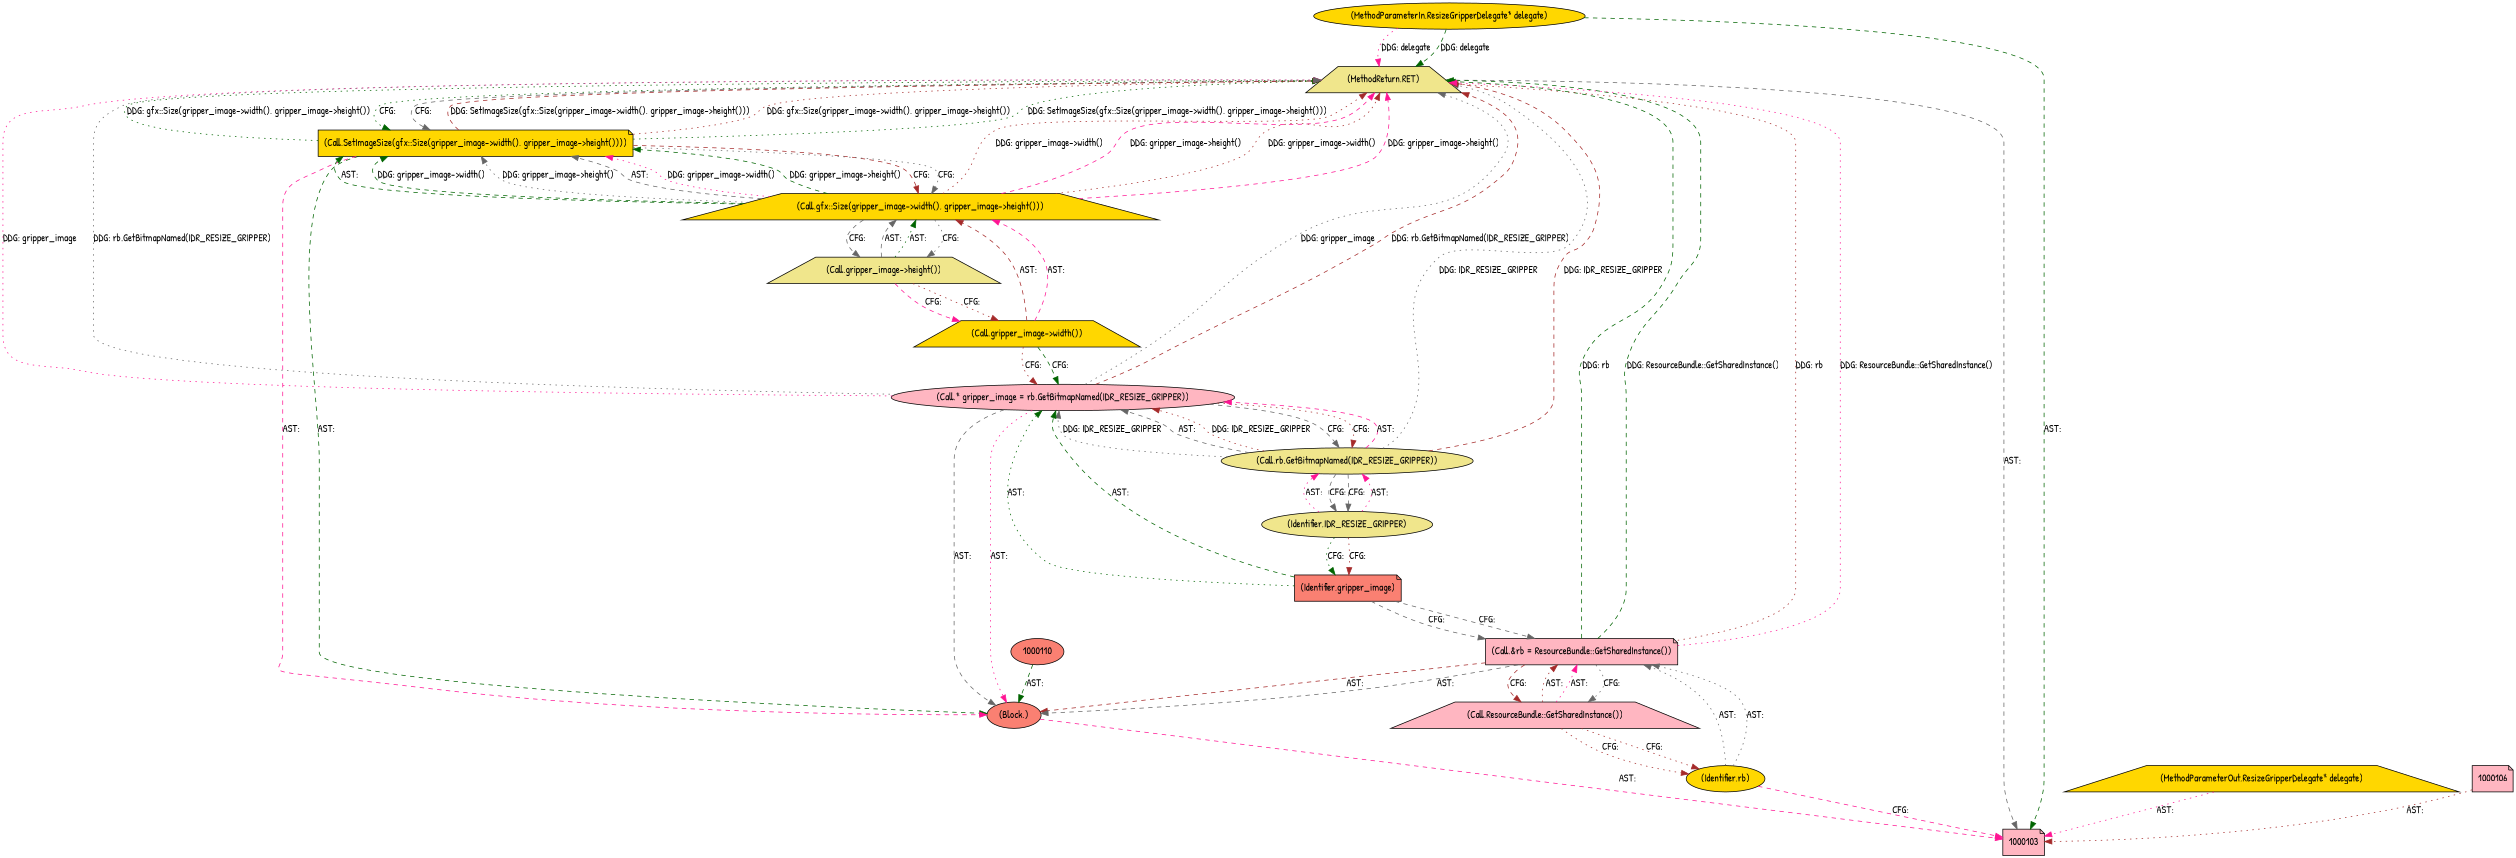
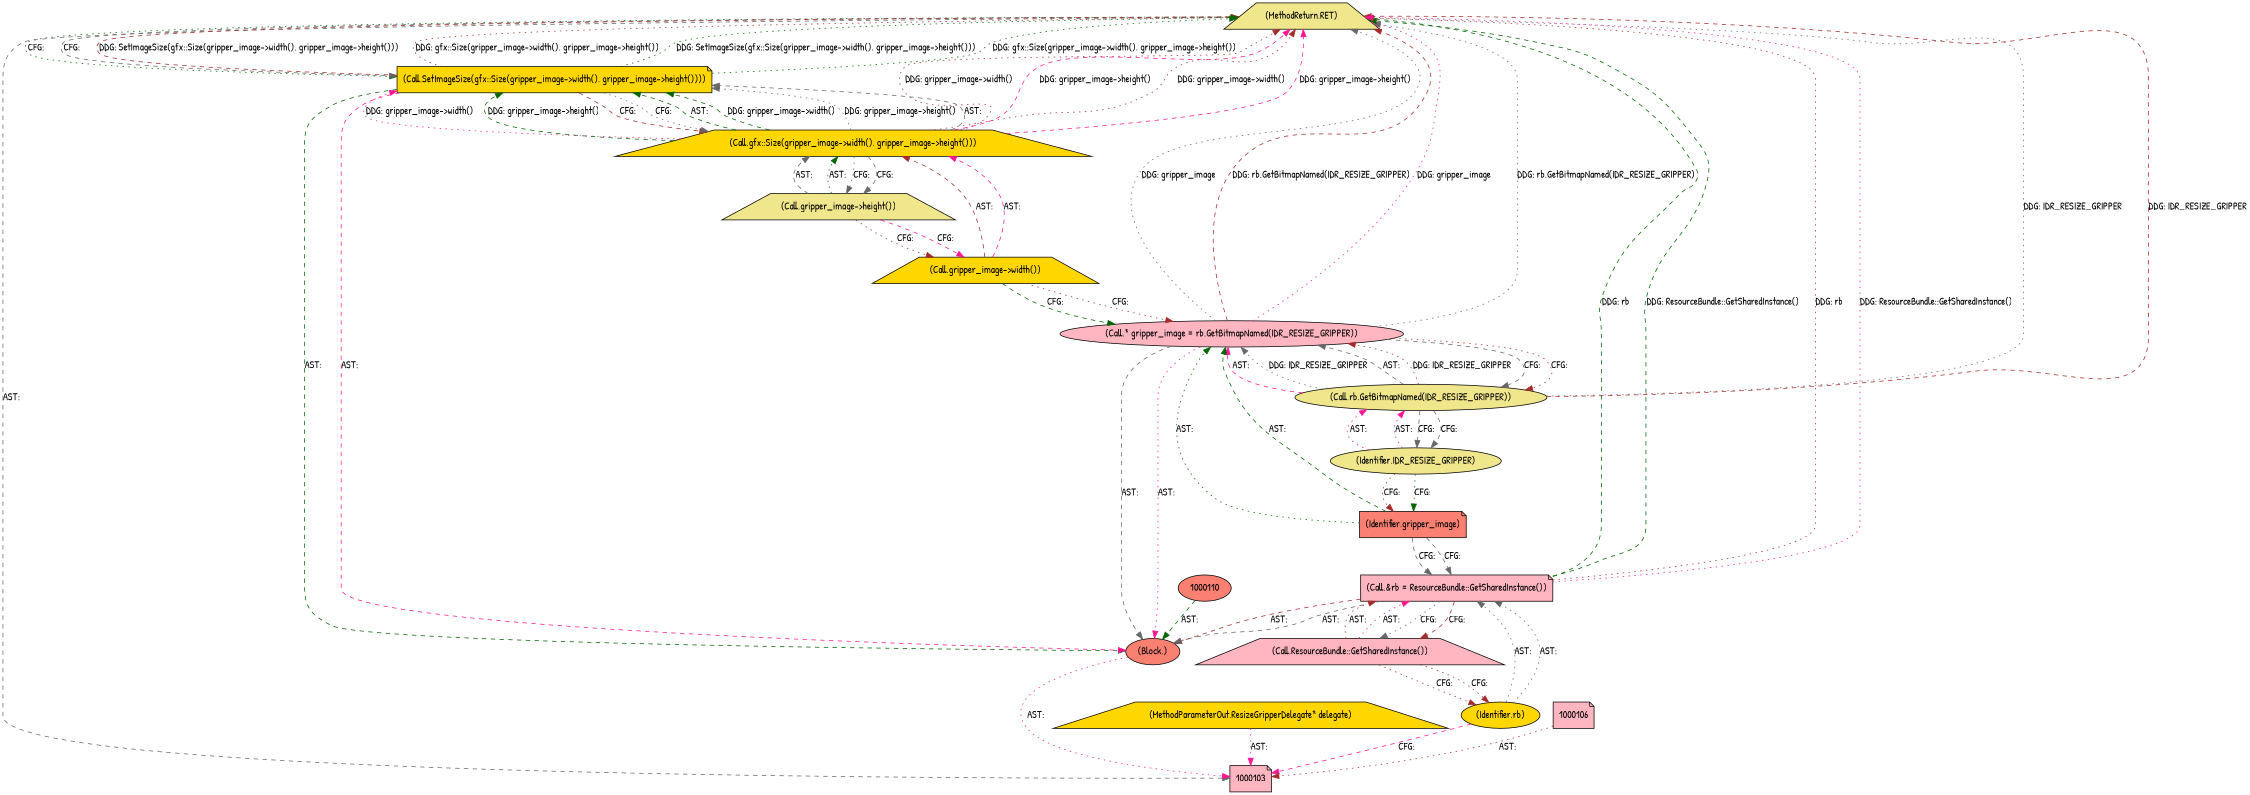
(1449, 16) -> none
(1518, 779) -> (1052, 744)
